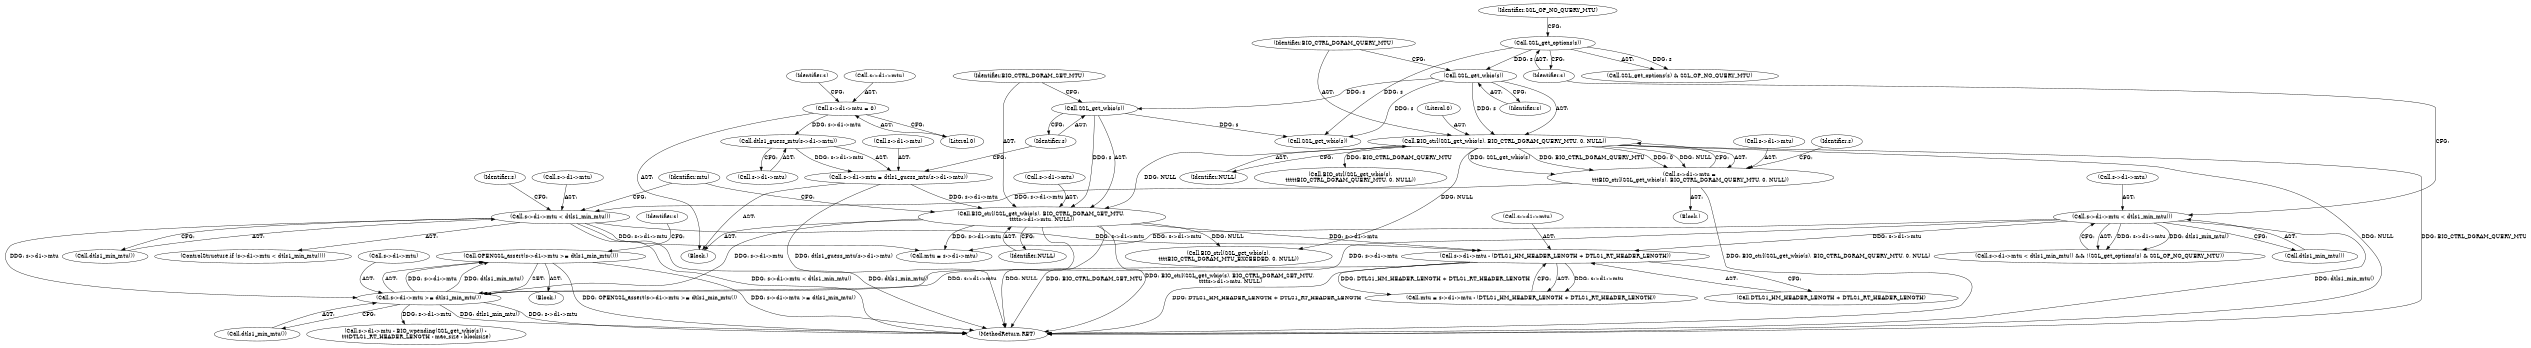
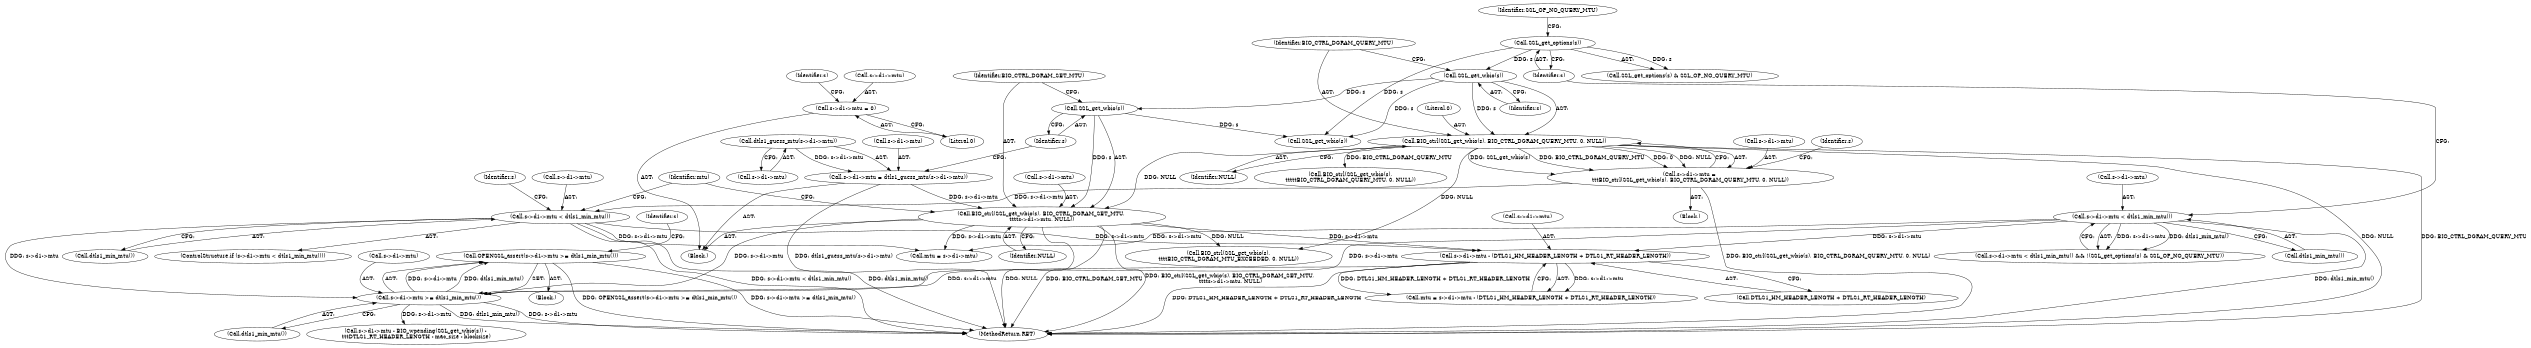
(812, 122) -> none
